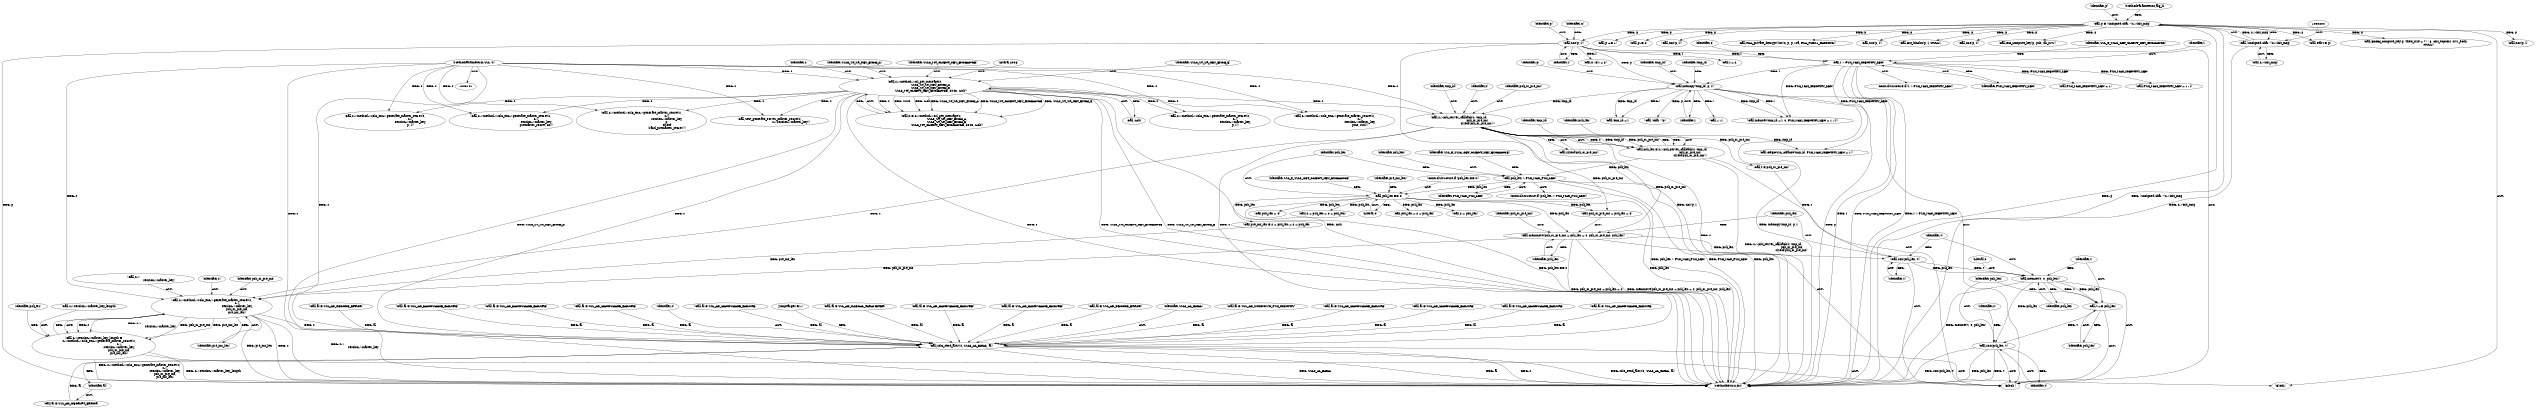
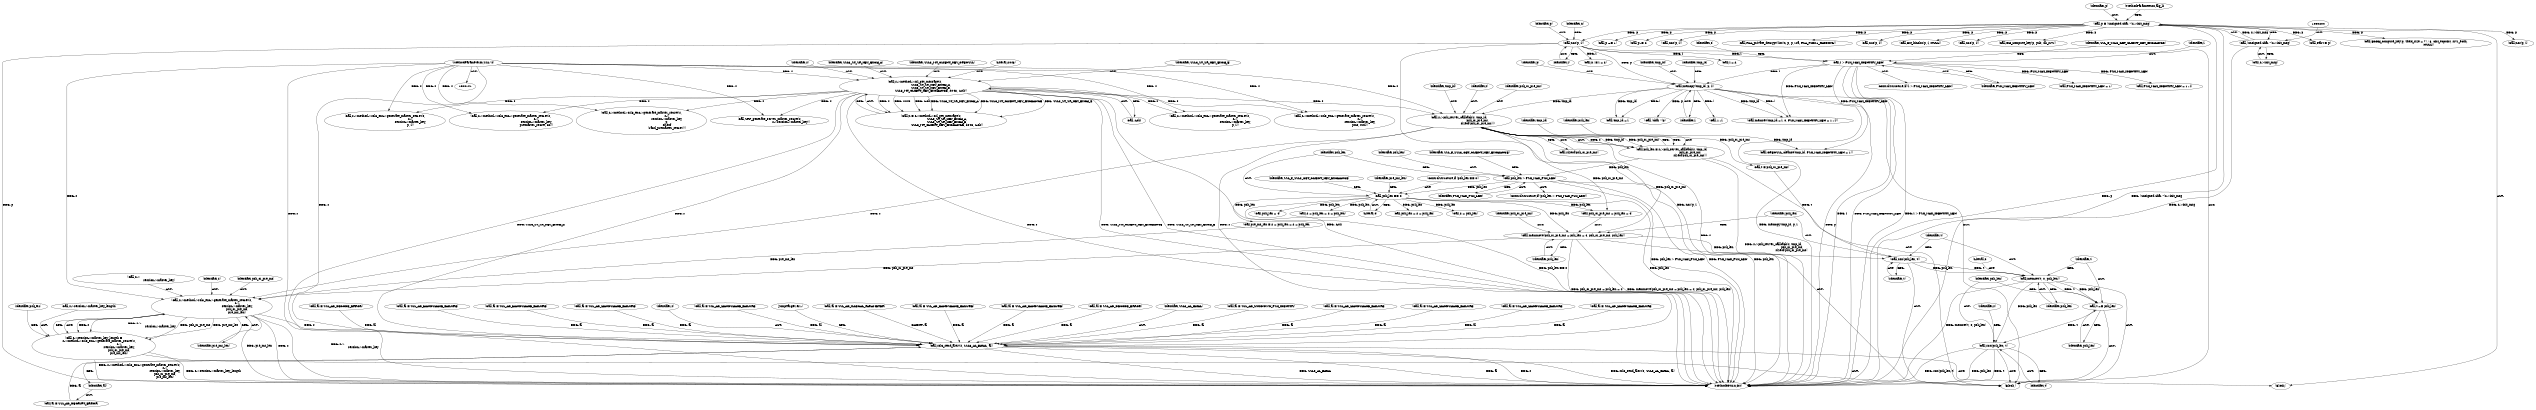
(943, 63) -> (942, 63)
(917, 325) -> (919, 325)
